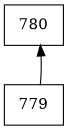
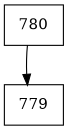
(41, 71) -> (27, 60)
